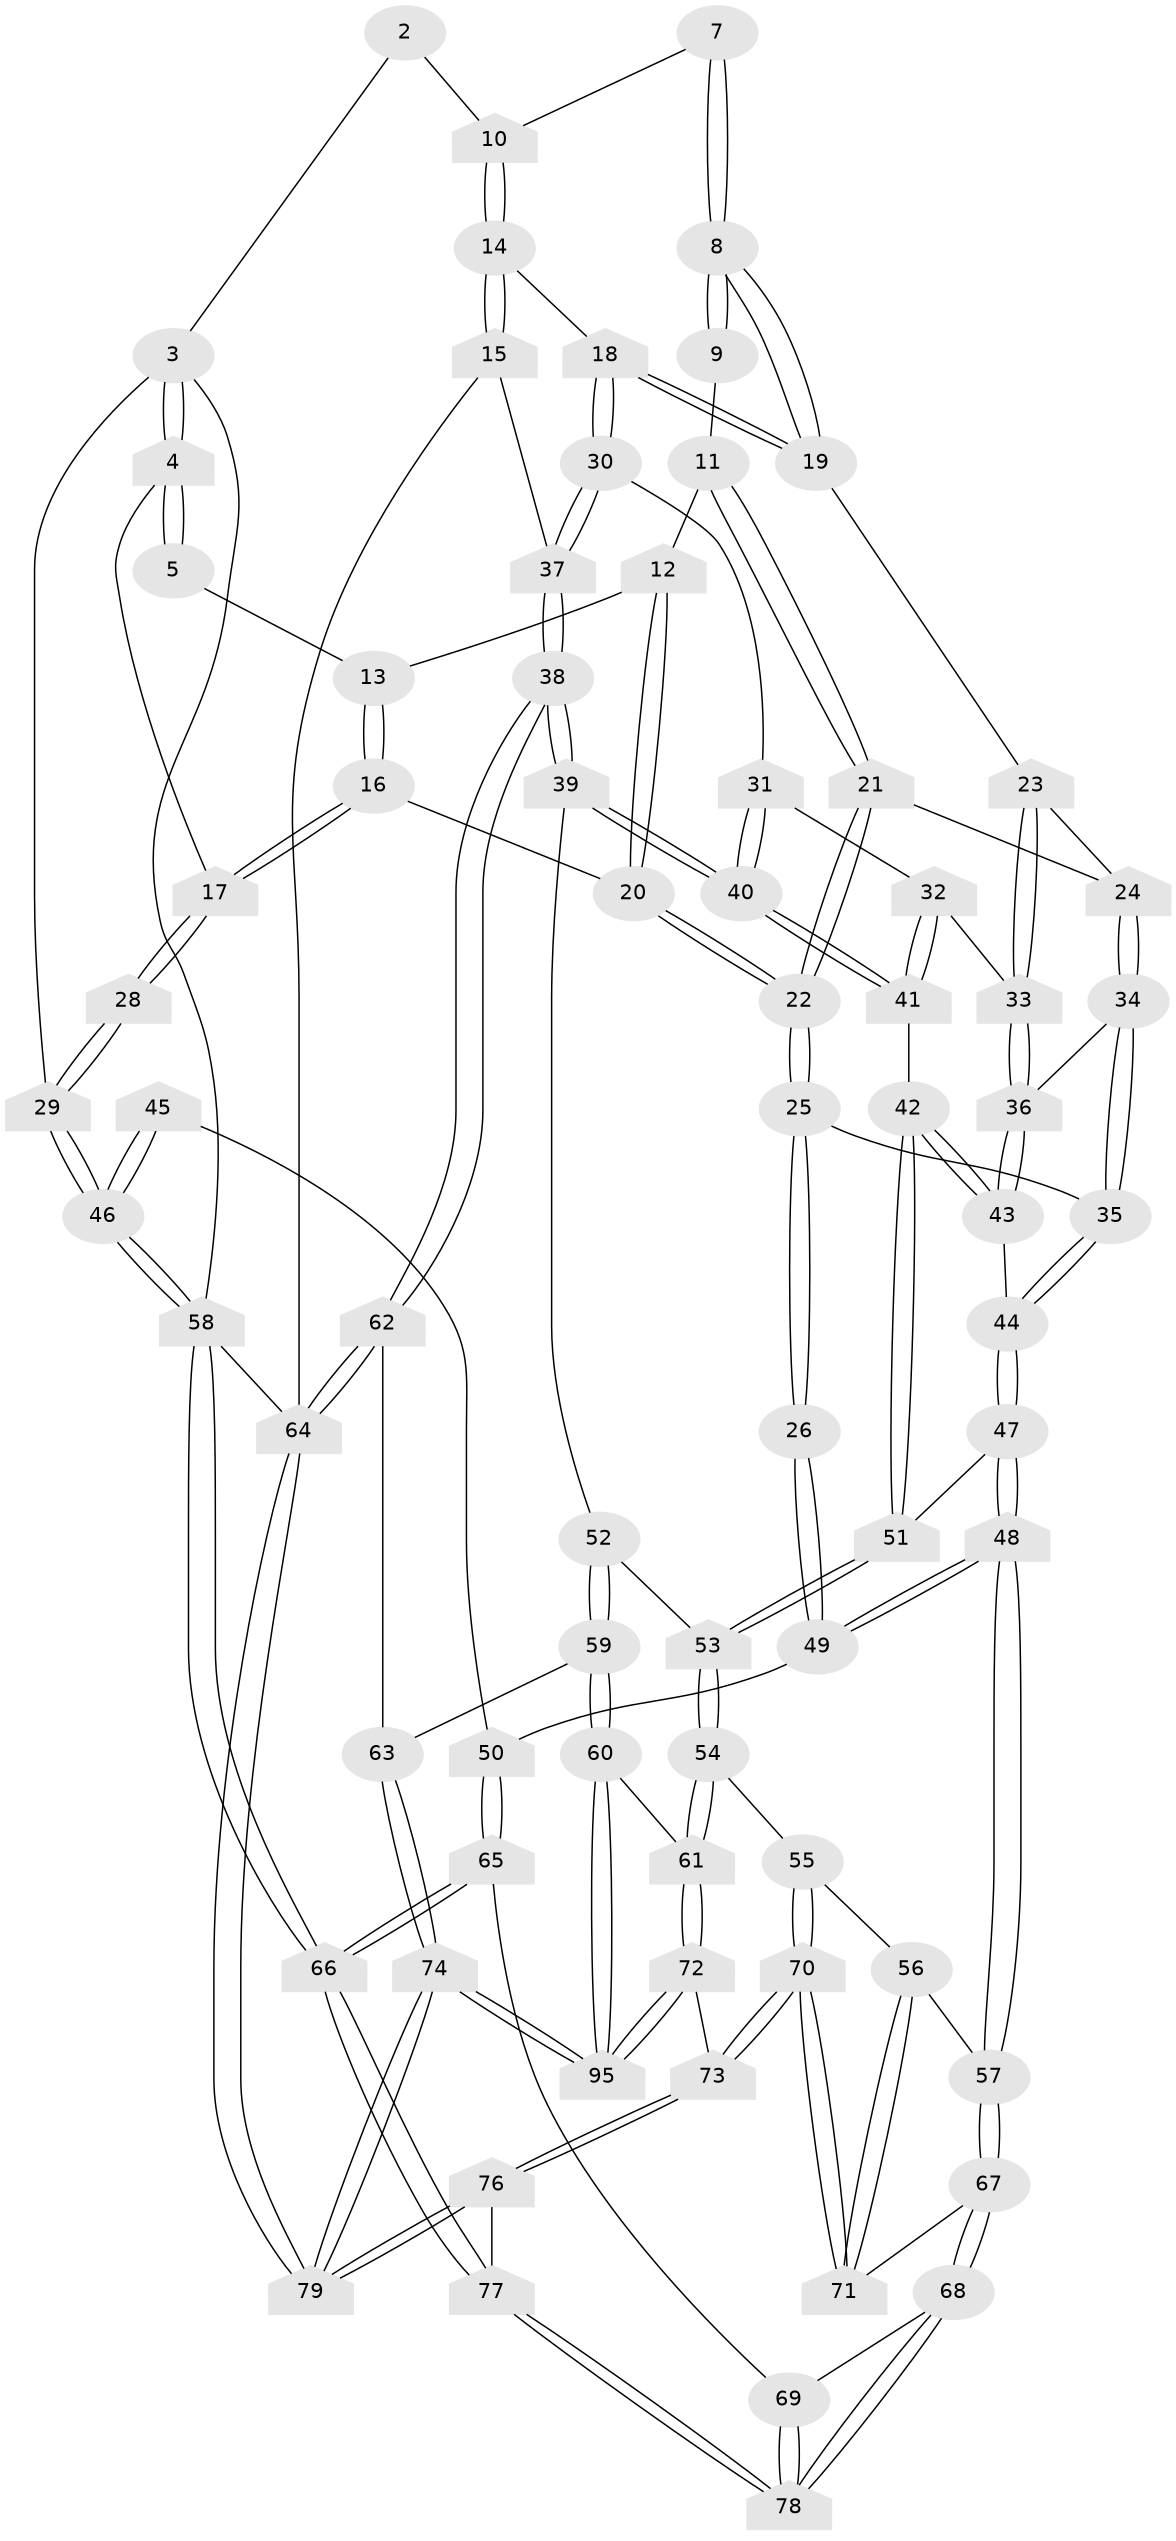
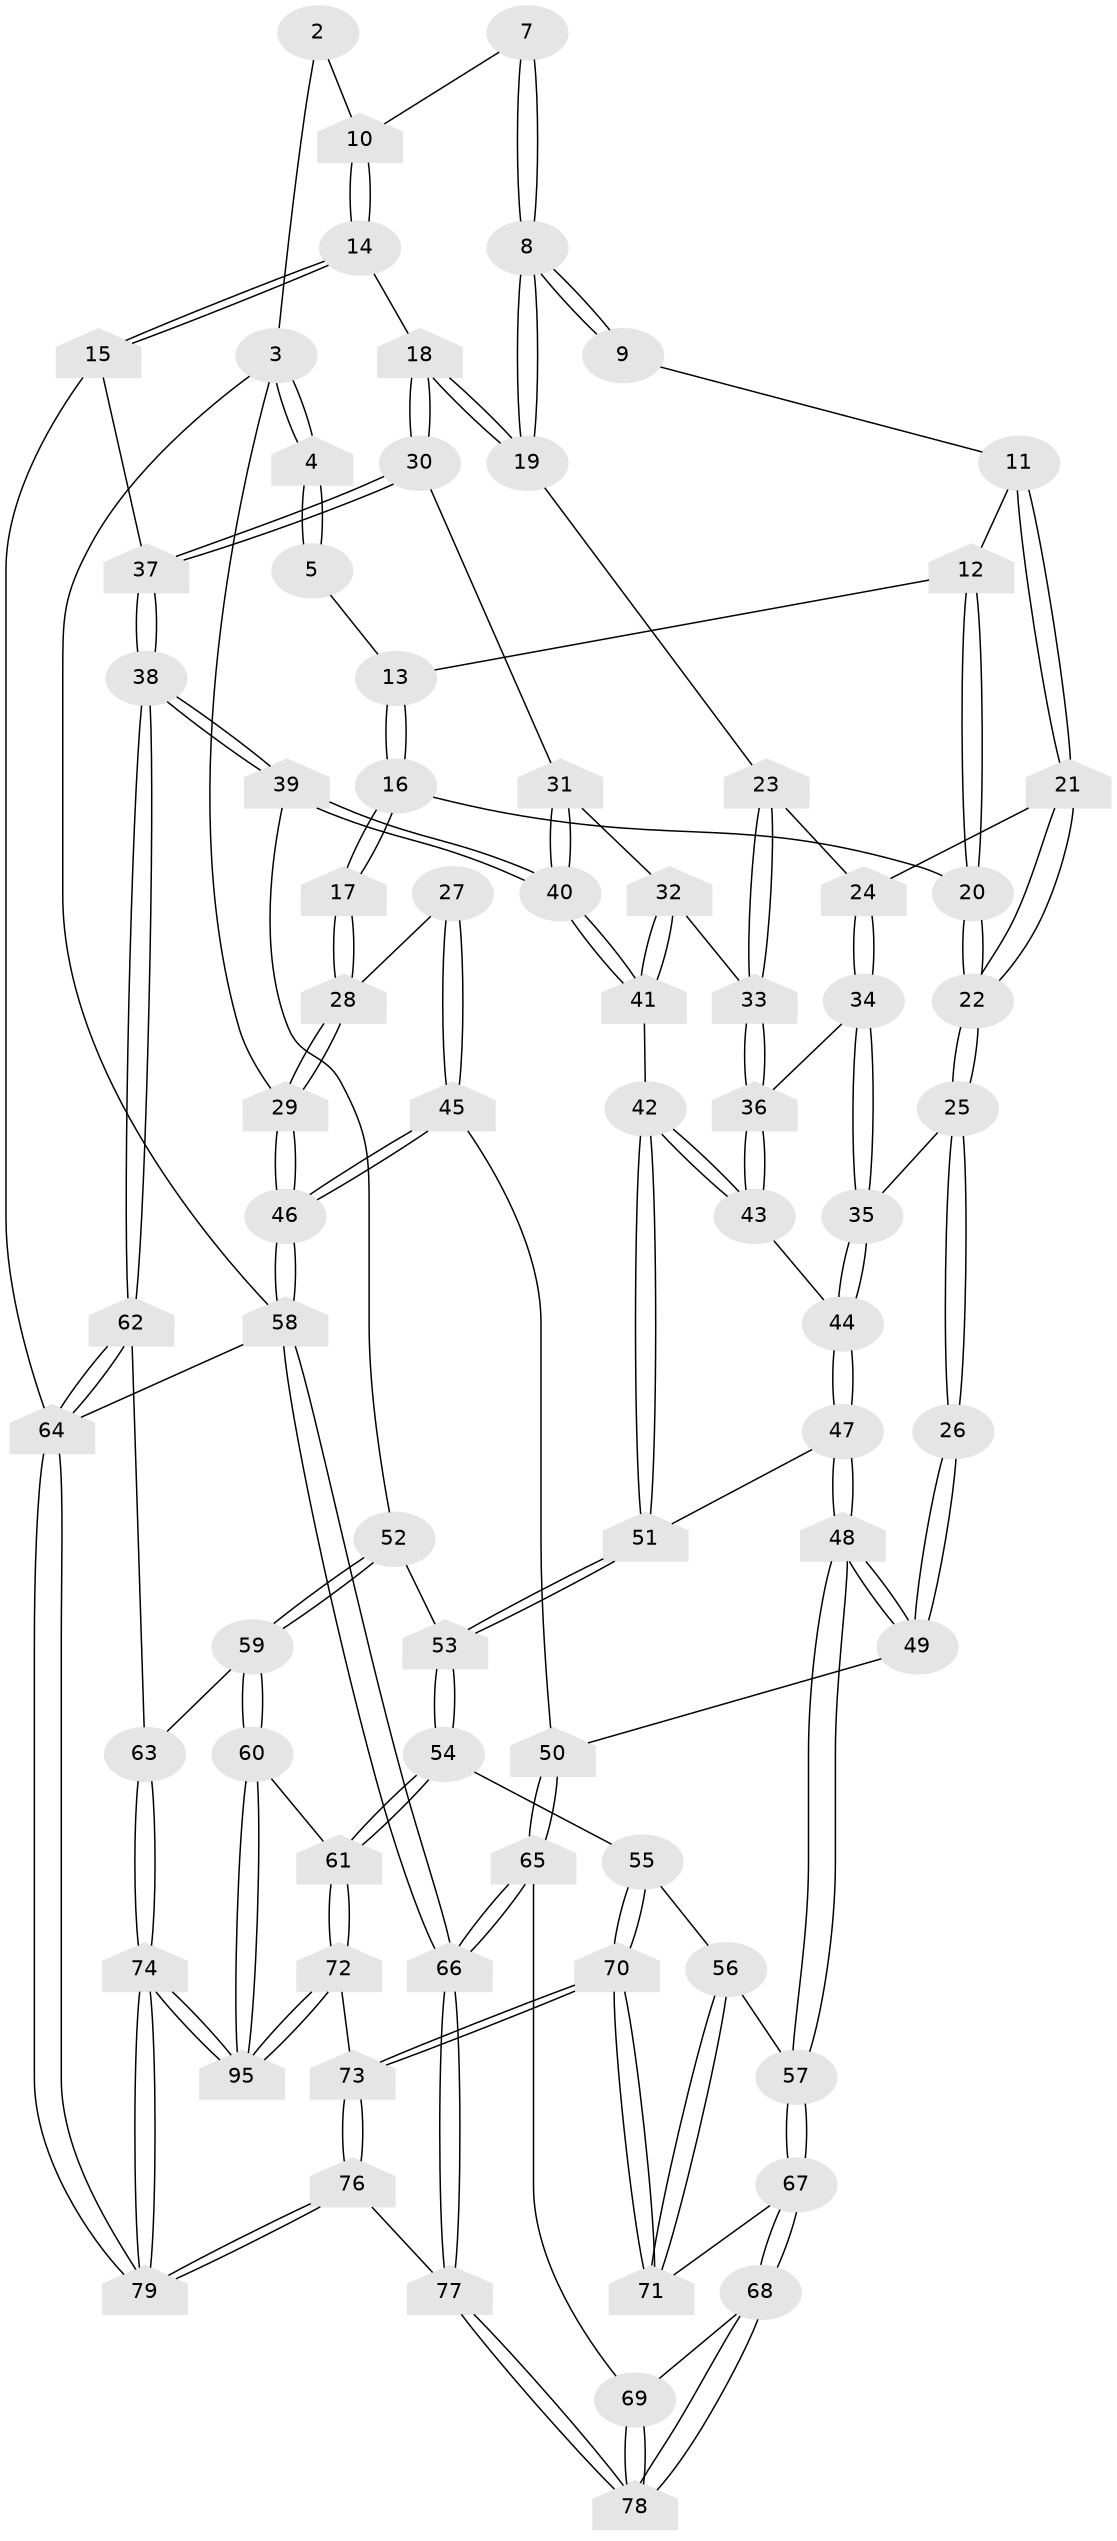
(137, 678) -> none
none -> (453, 894)
